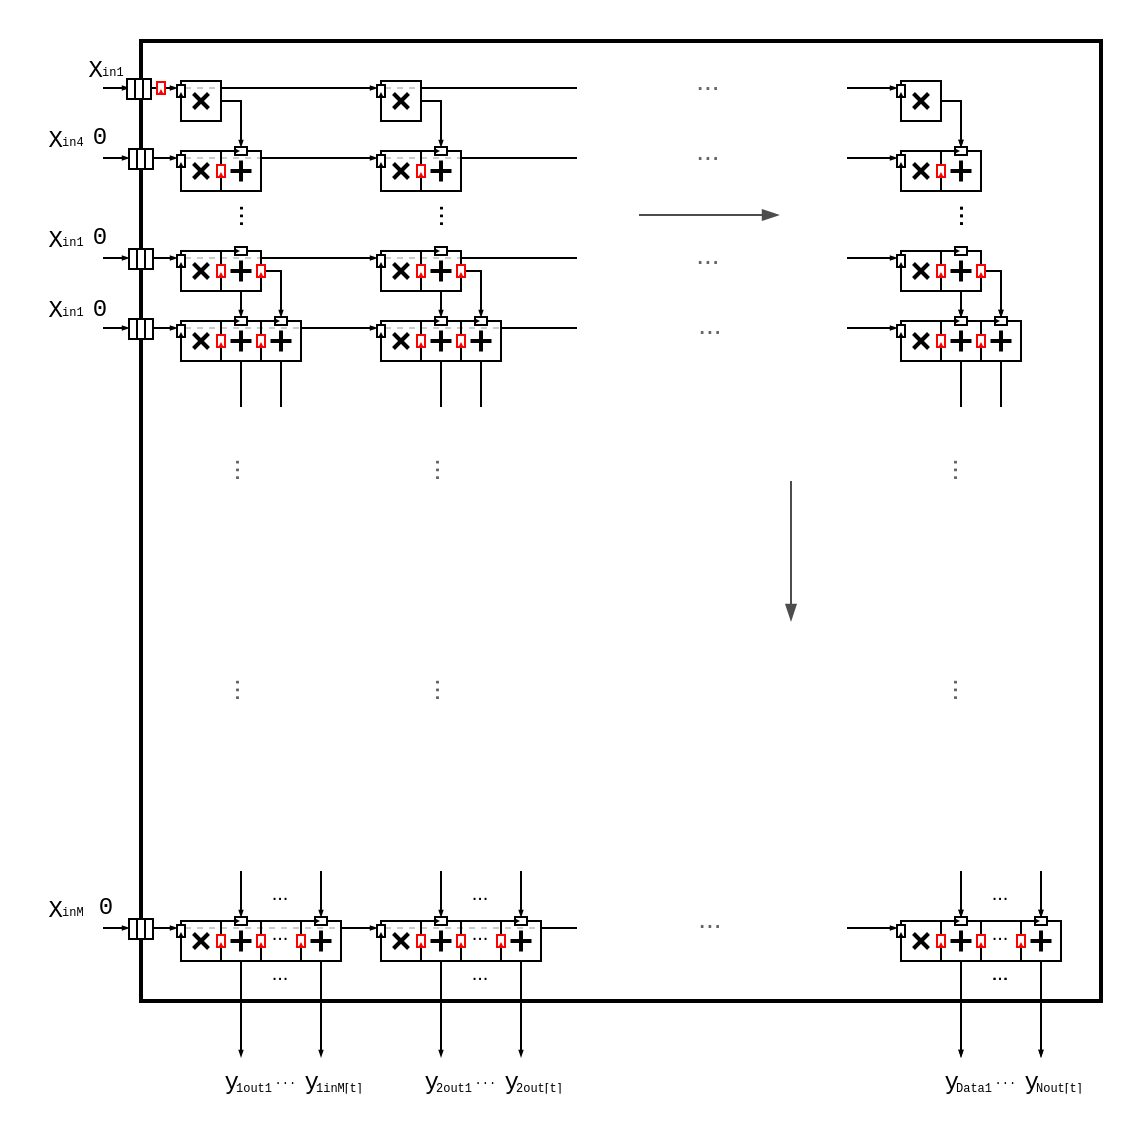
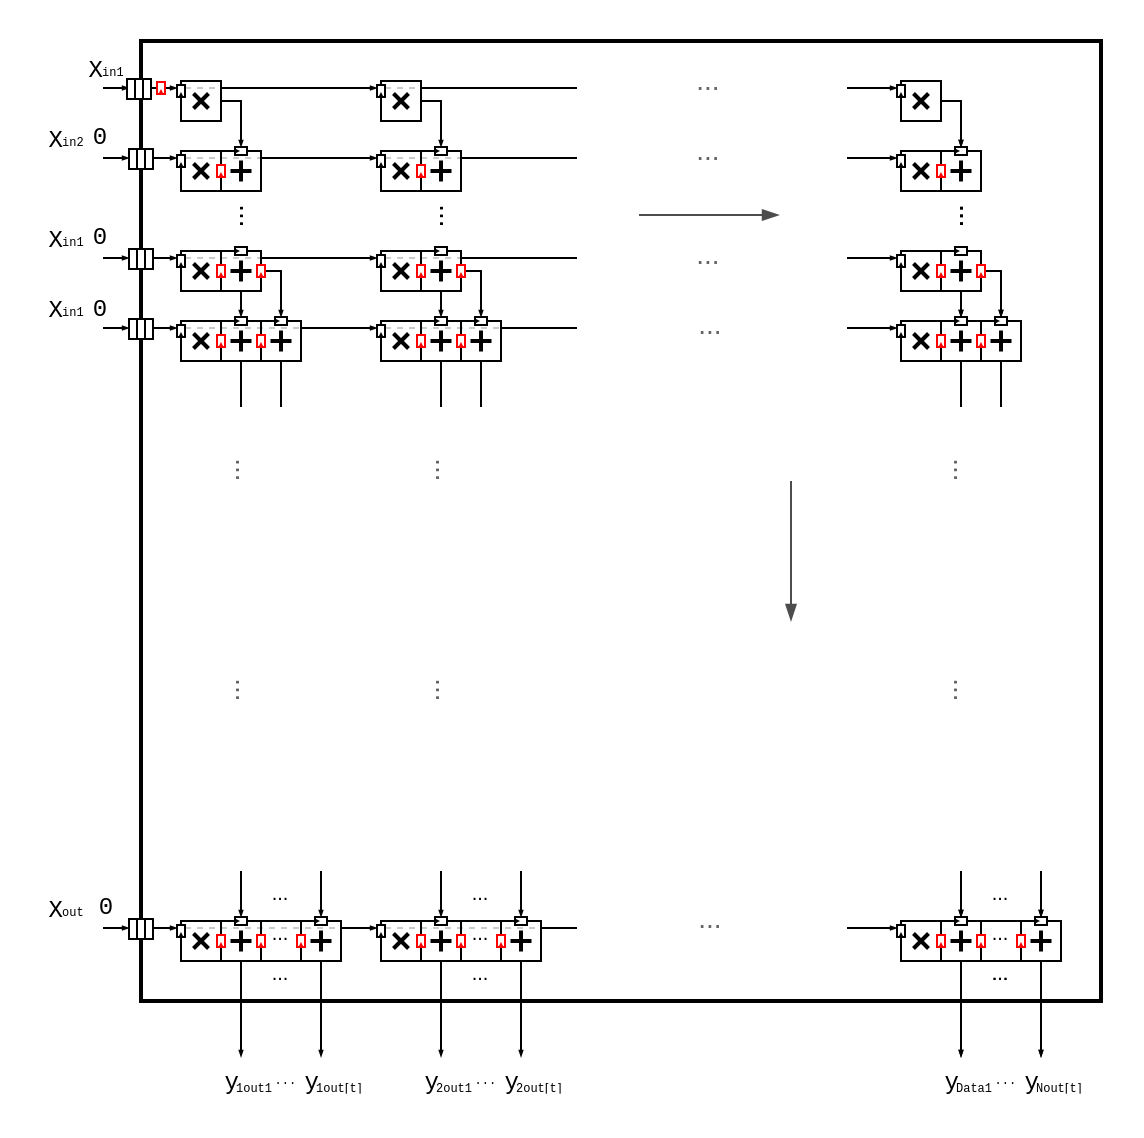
(70, 143) -> (70, 143)
(70, 913) -> (70, 913)
(324, 1089) -> (324, 1089)
